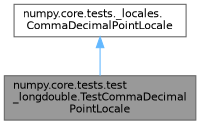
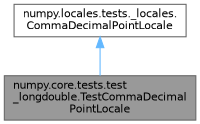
(100, 21) -> (100, 21)
